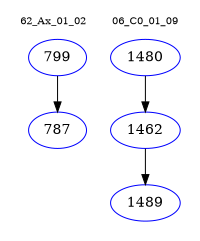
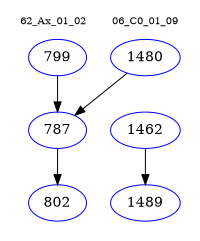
(145, 89) -> (109, 88)
none -> (58, 203)
